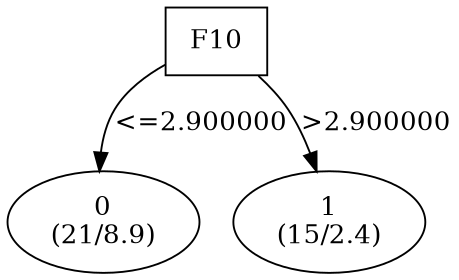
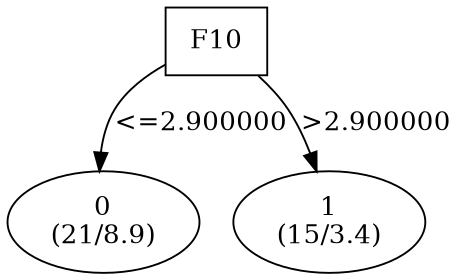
(329, 222) -> (329, 222)
